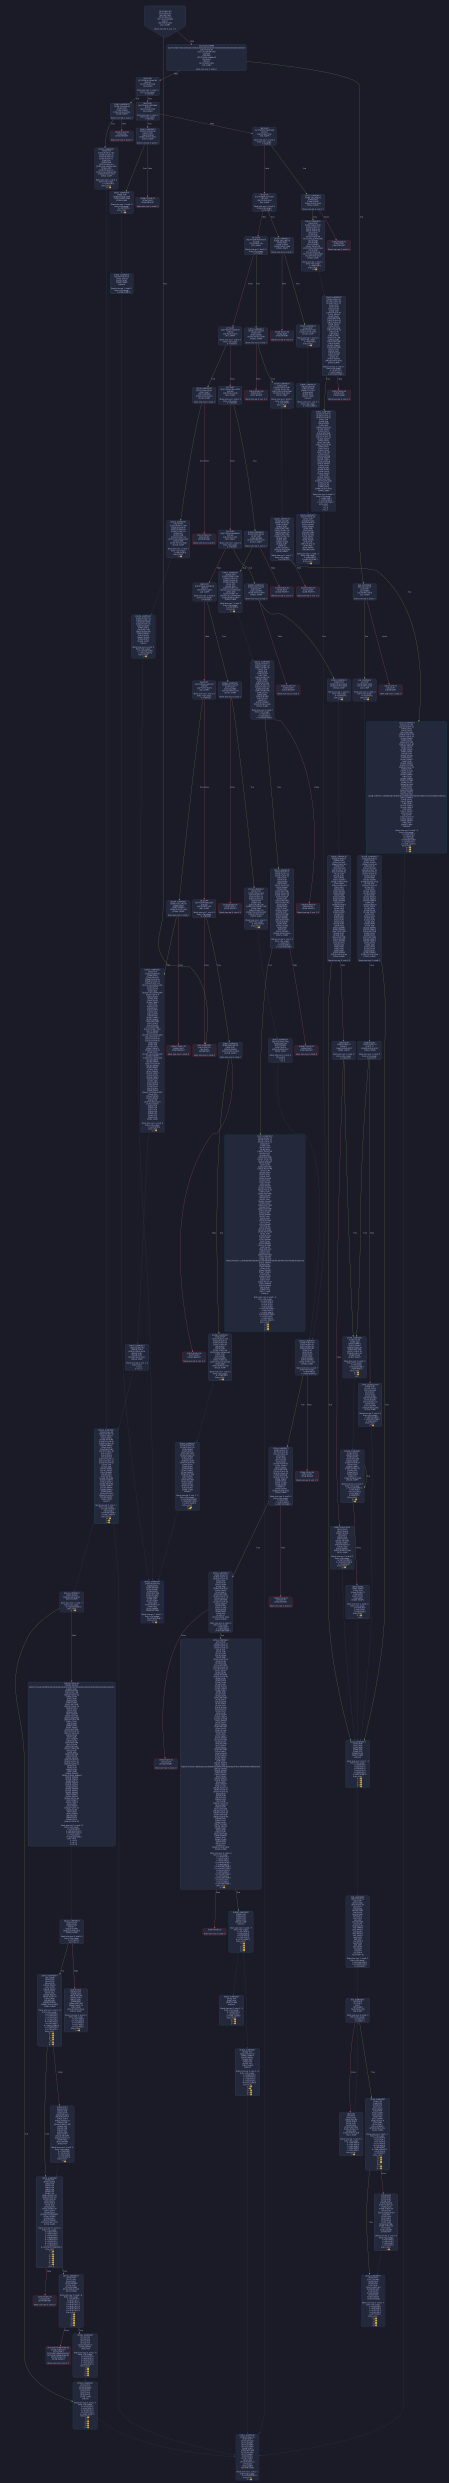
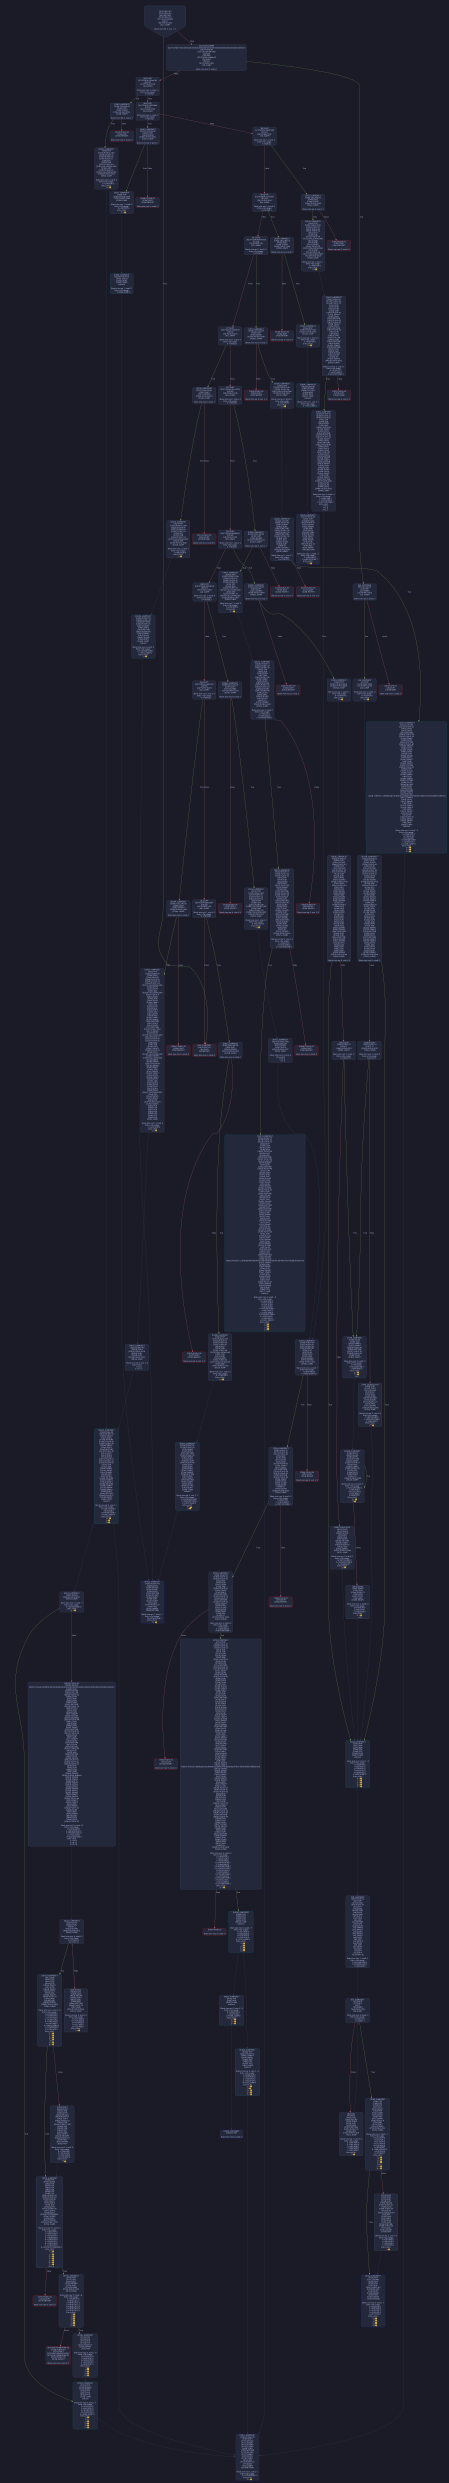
none -> (232, 2134)
